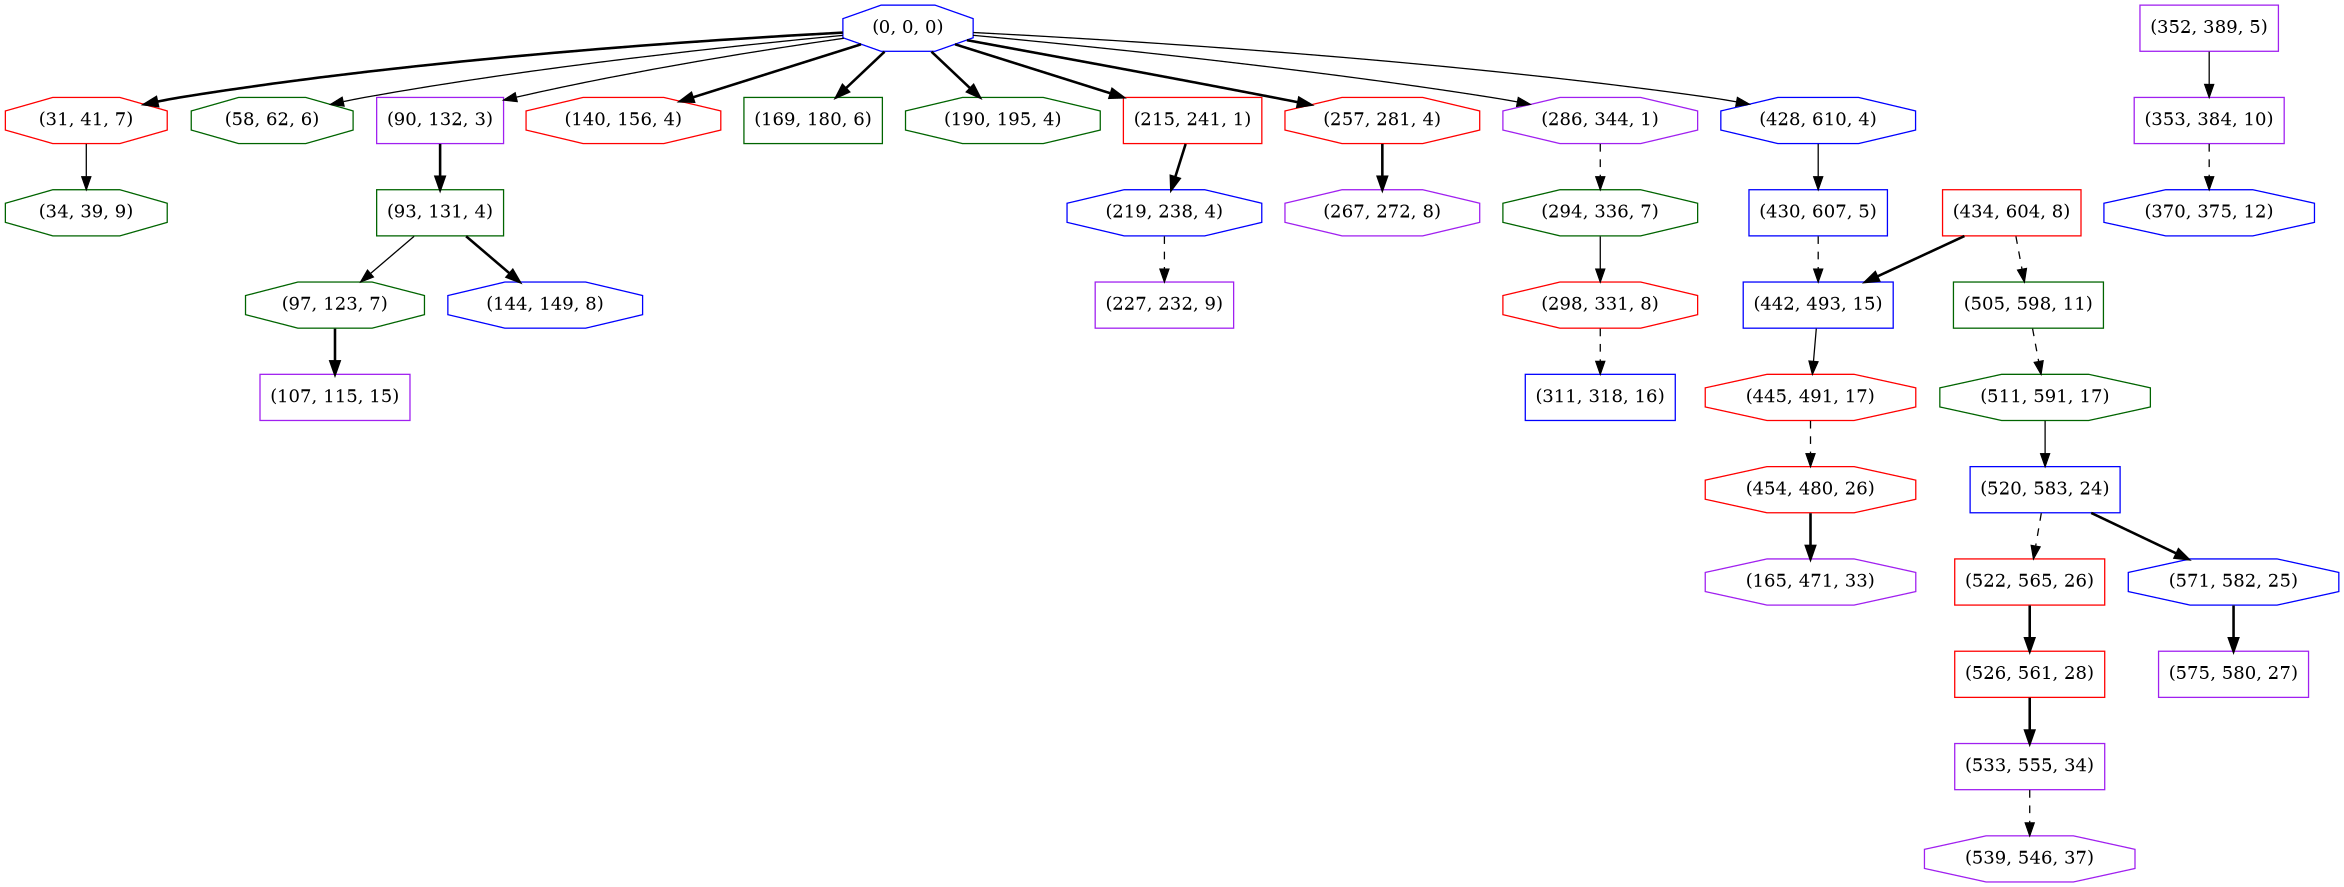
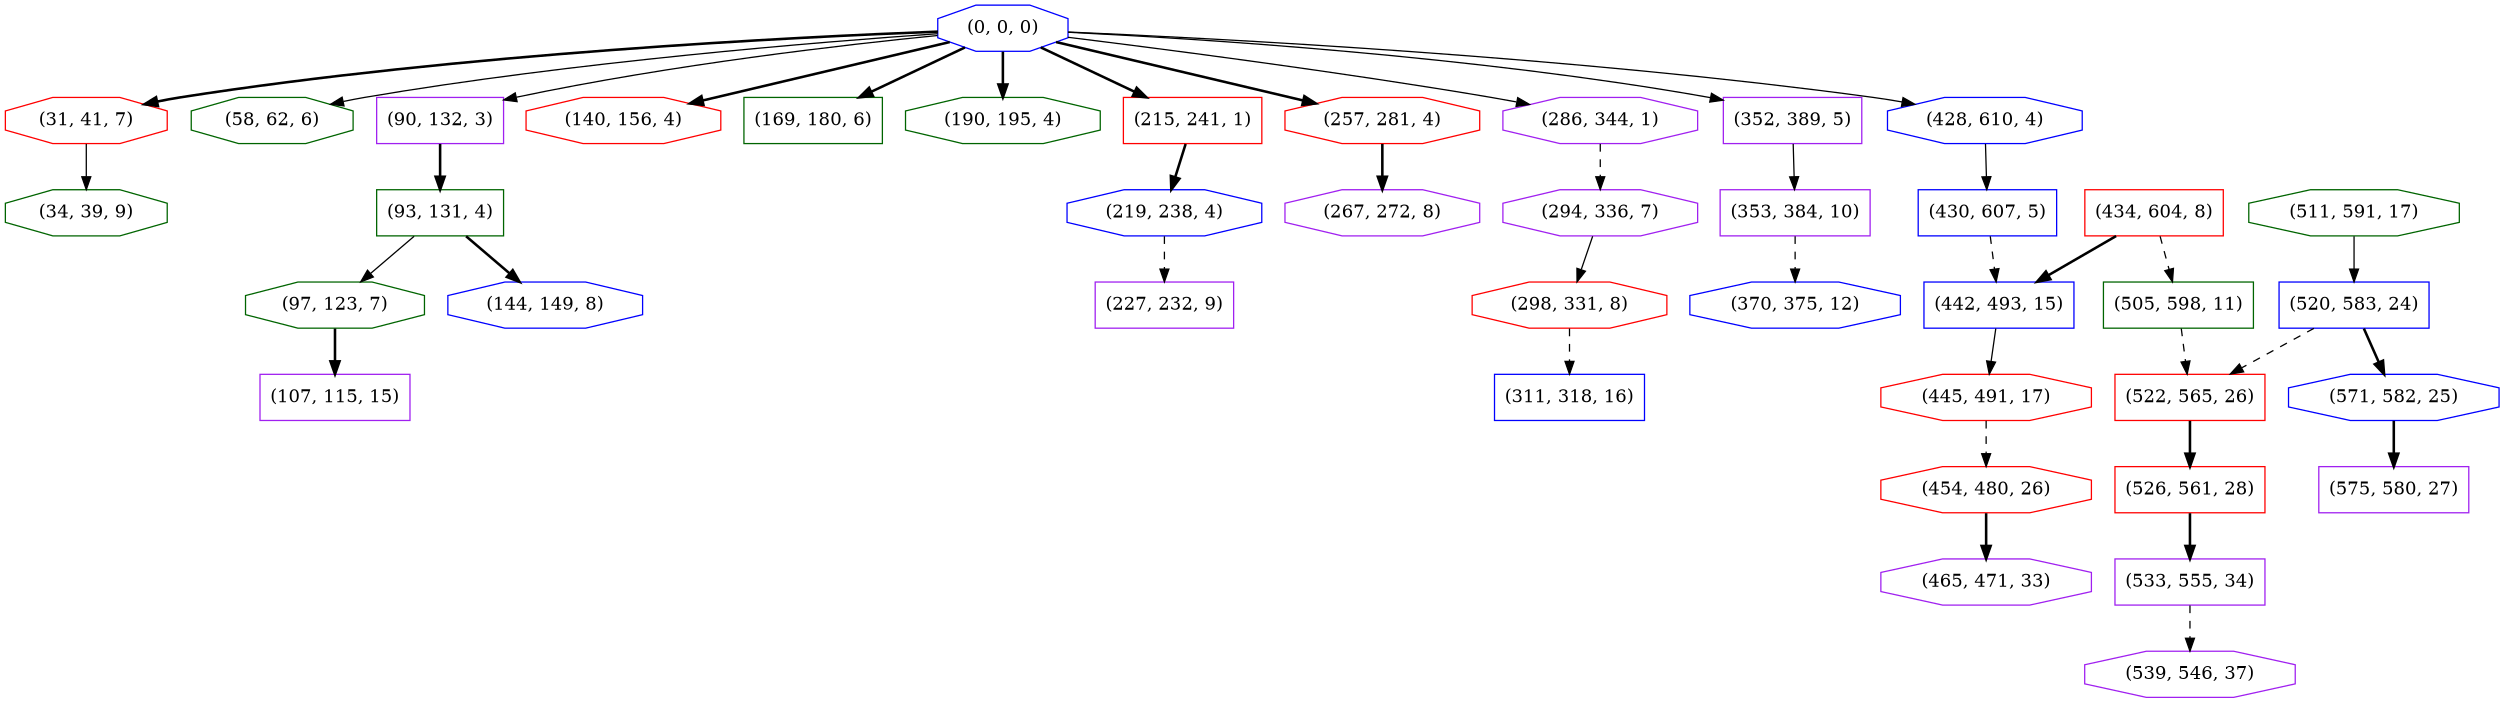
none -> (1471, 64)
(1600, 213) -> (1600, 213)
(2036, 345) -> (2183, 345)
(1810, 582) -> (1986, 582)
